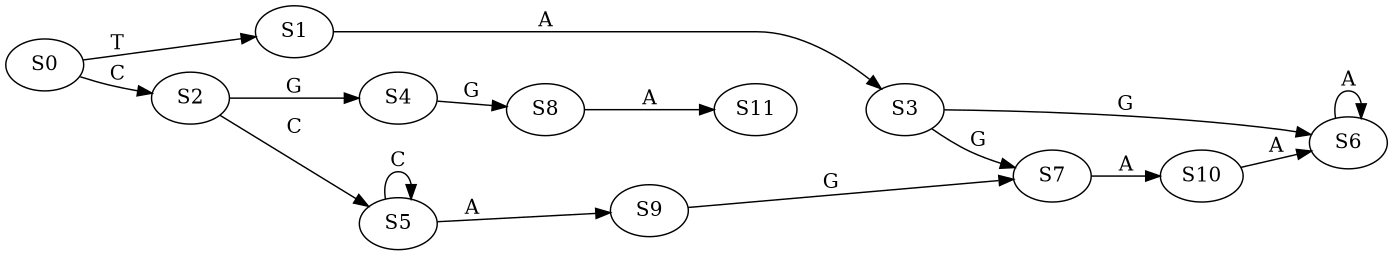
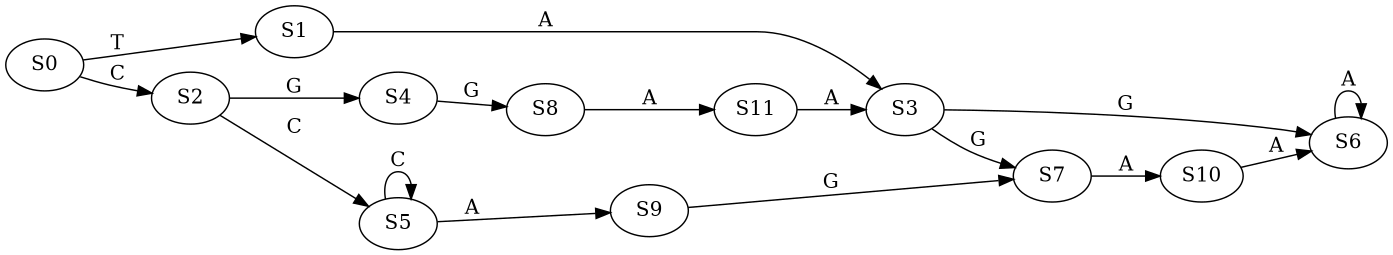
none -> (824, 110)
